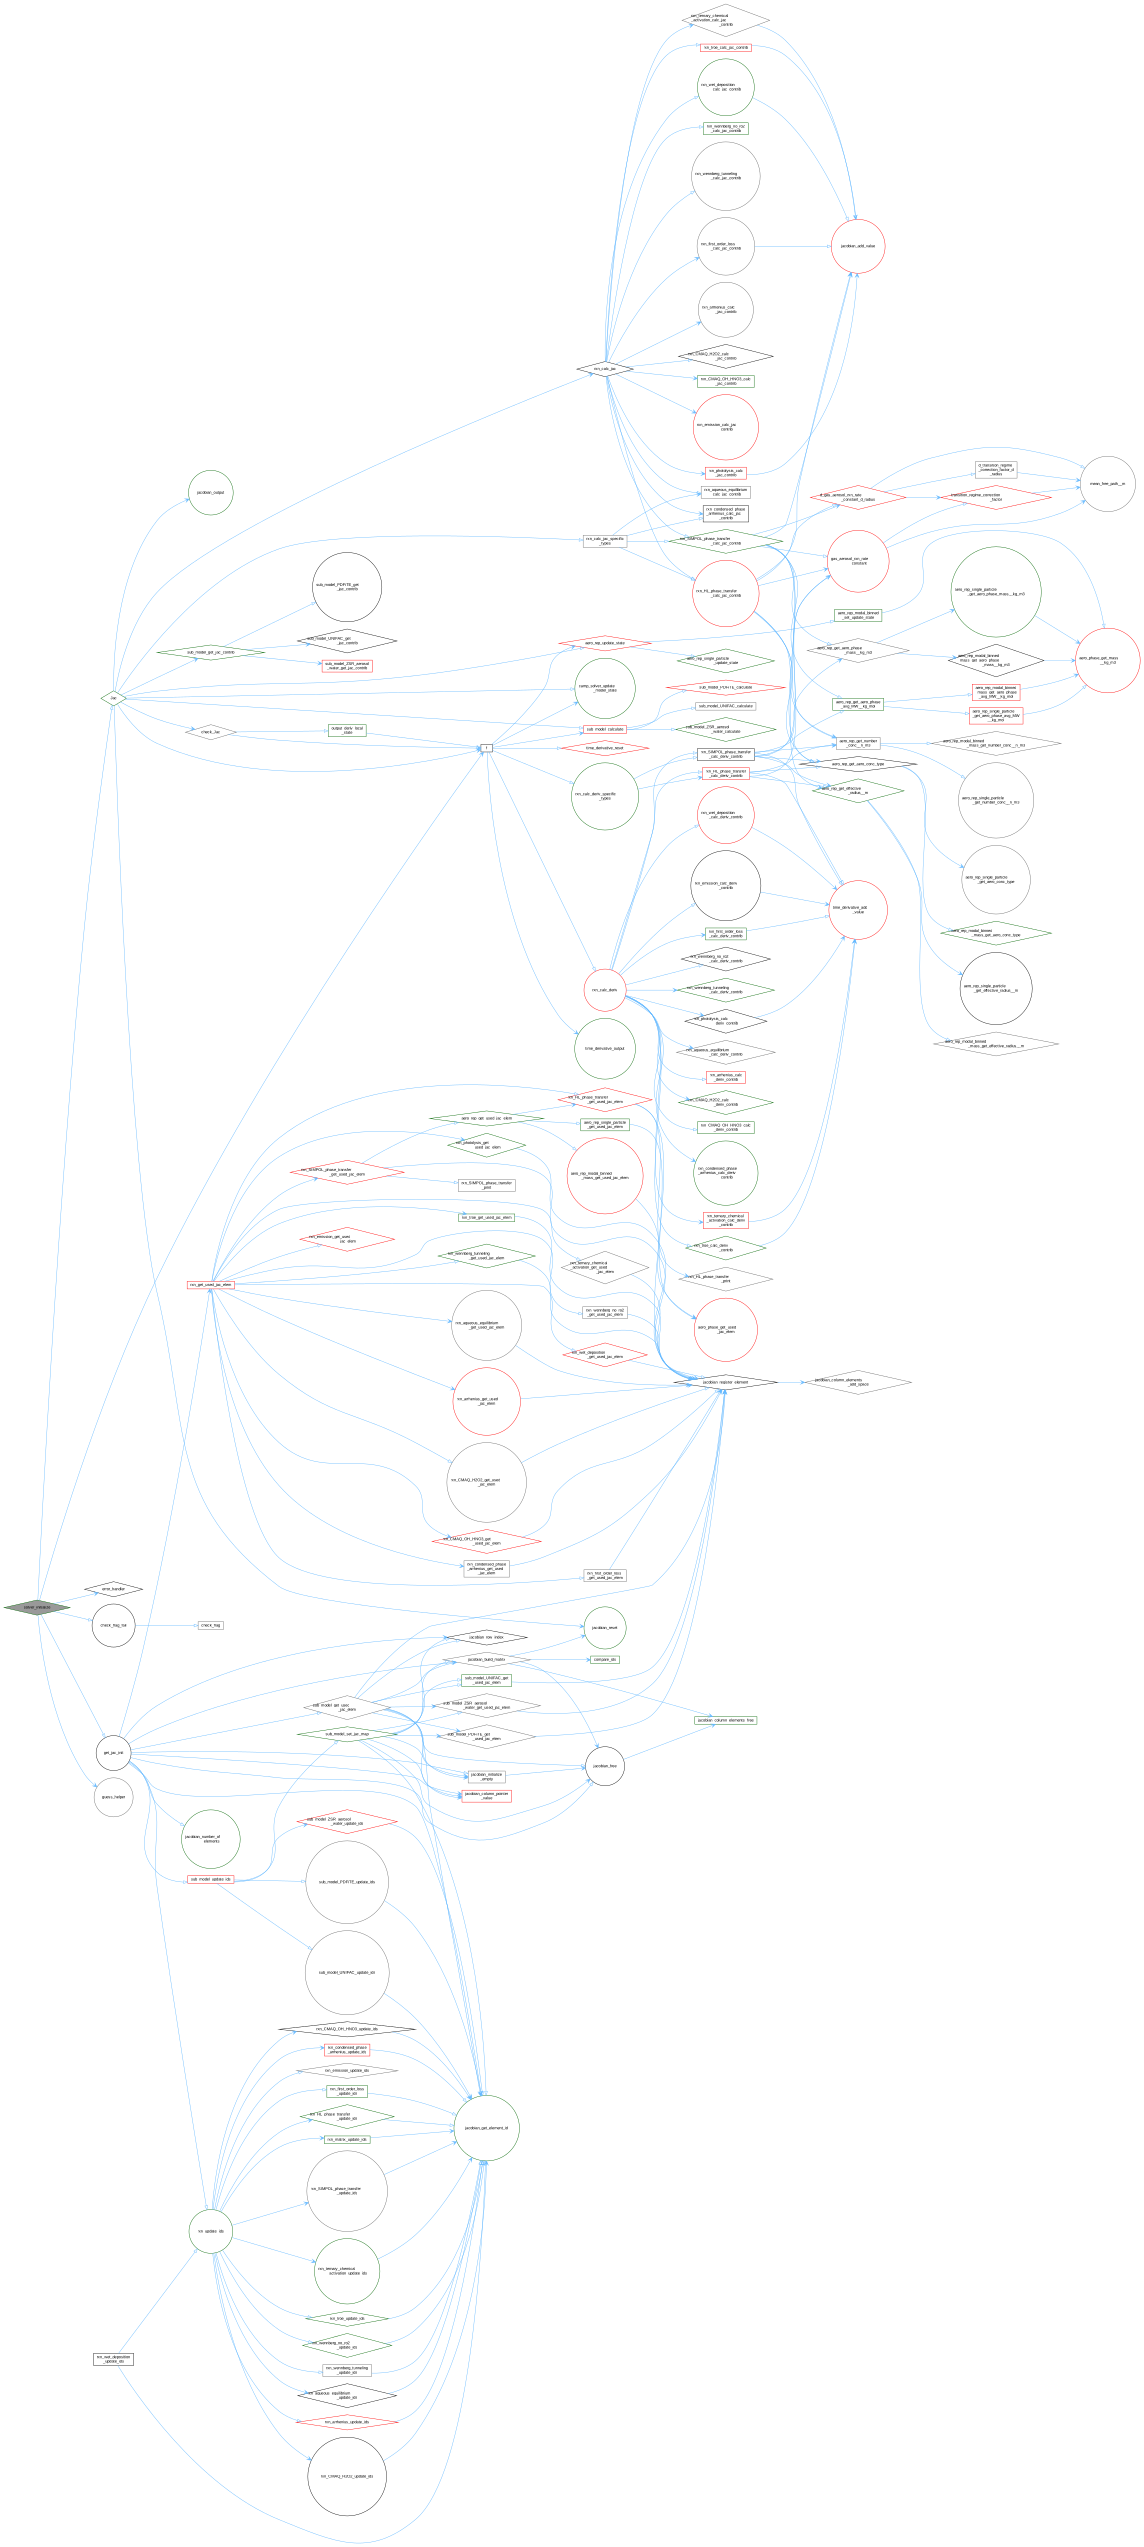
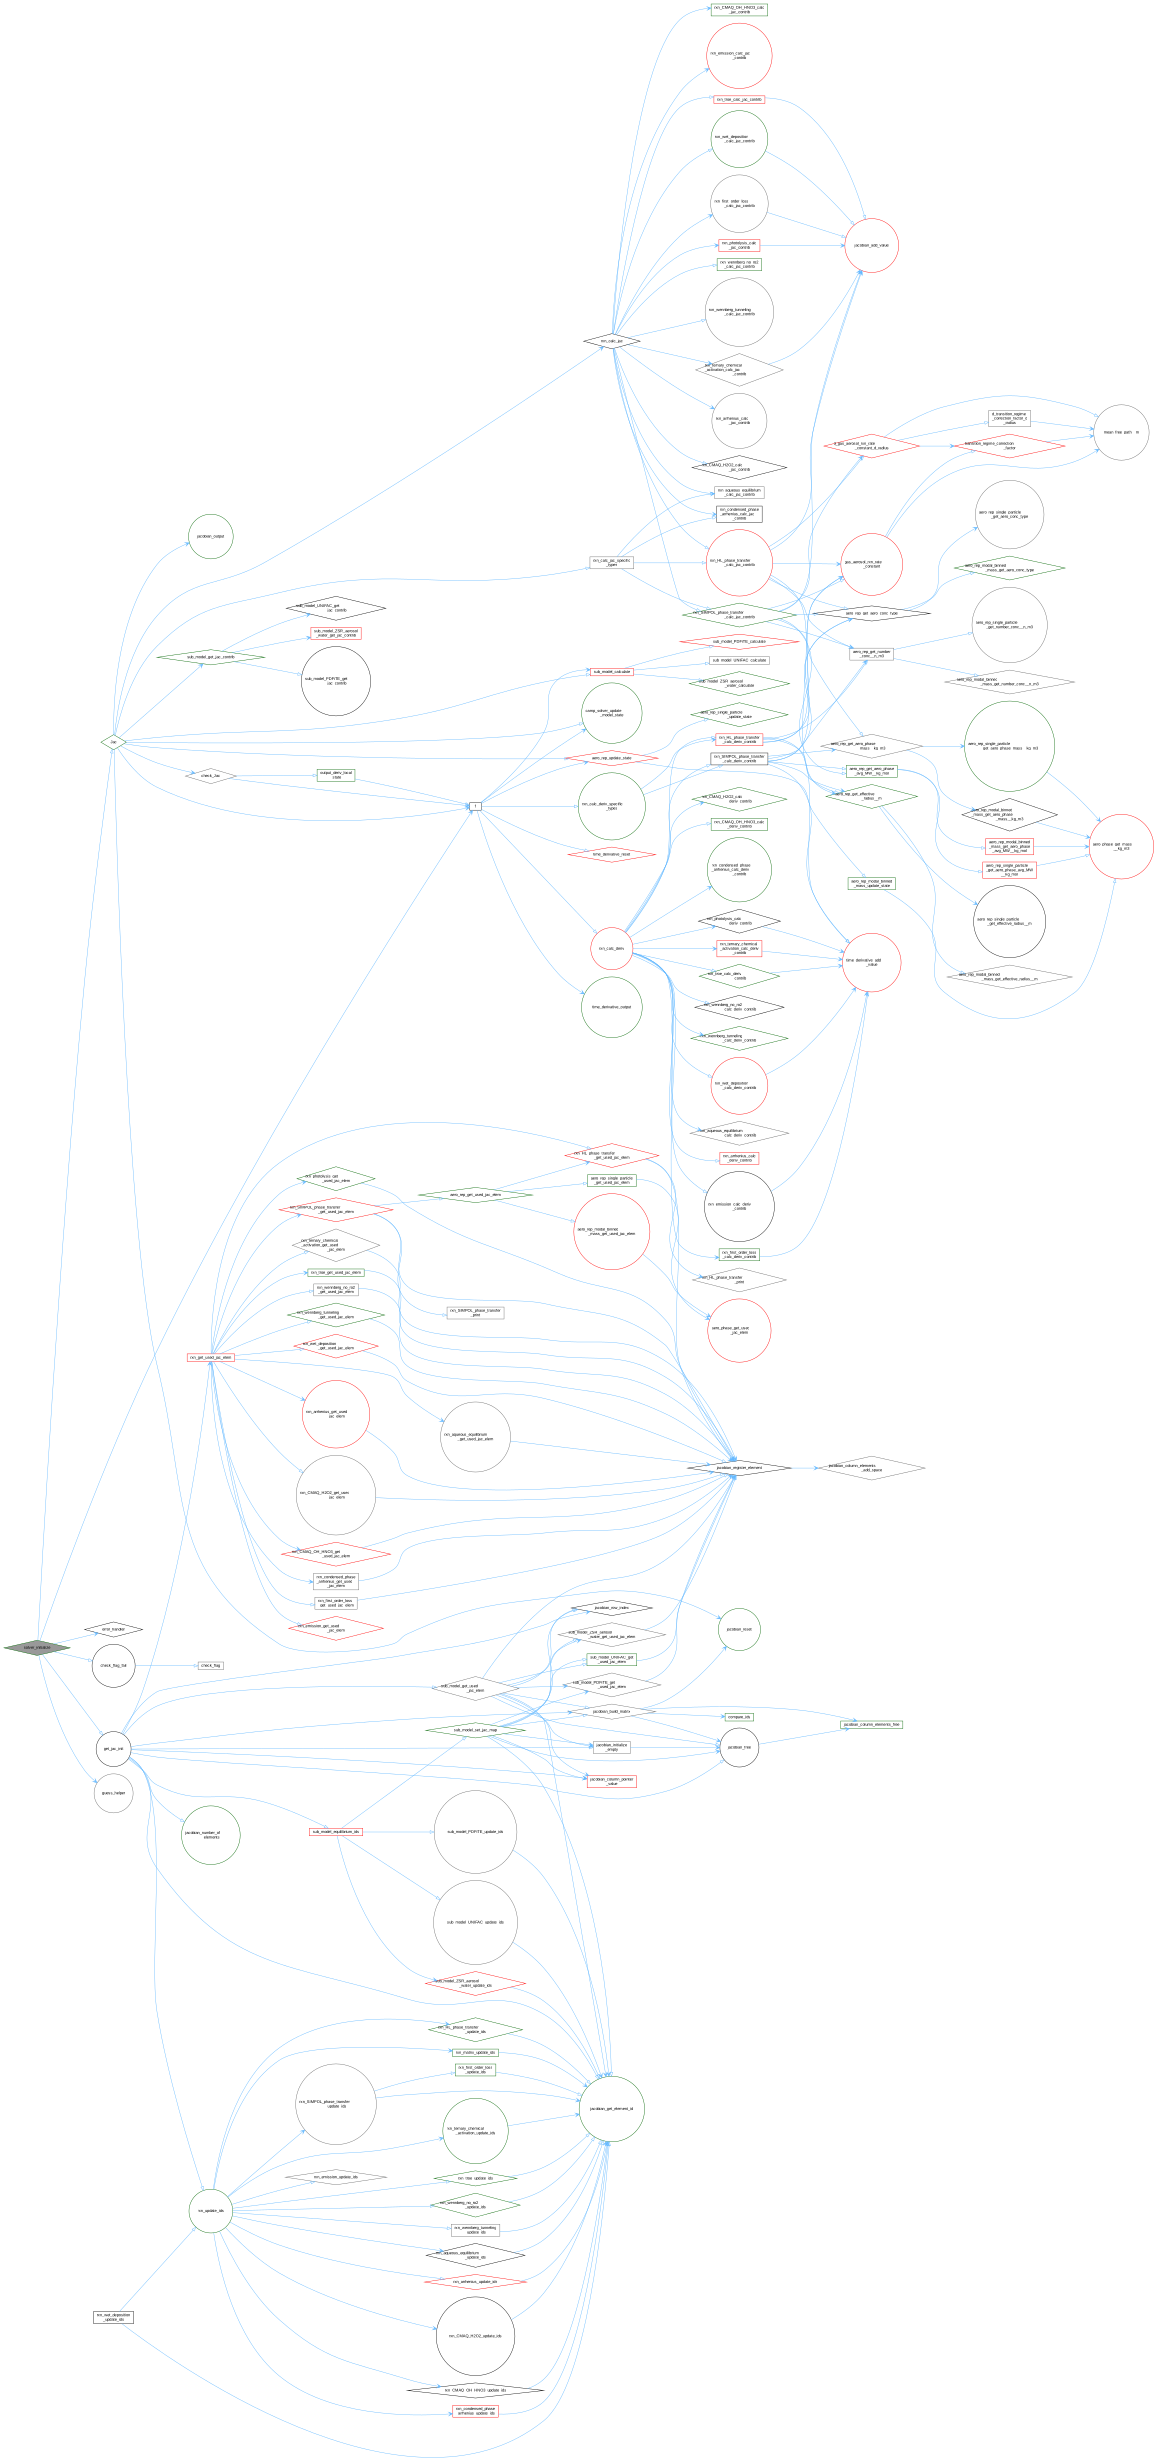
(858, 615) -> (872, 884)
(211, 1879) -> (336, 1832)
(251, 2131) -> (412, 2080)
